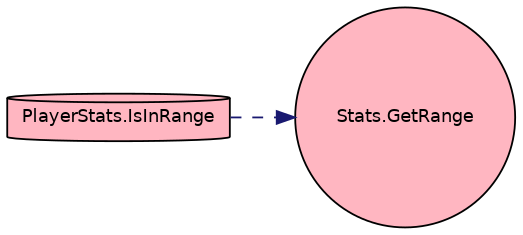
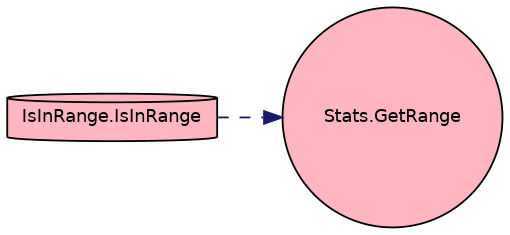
(119, 117) -> (112, 117)
